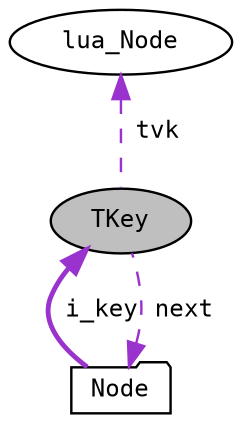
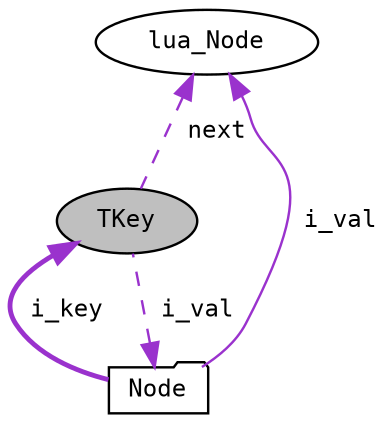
(151, 132) -> (211, 132)
none -> (282, 238)
(178, 310) -> (191, 310)
